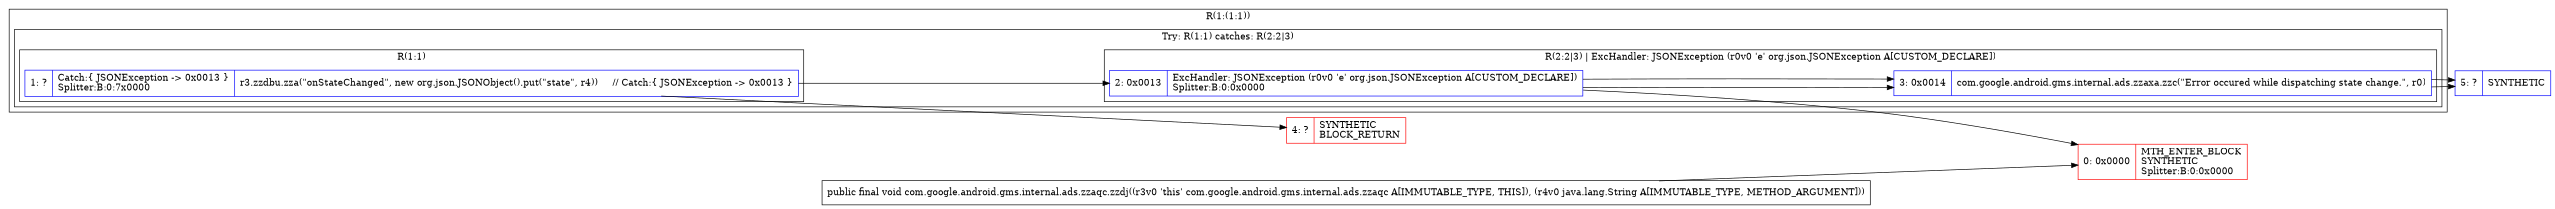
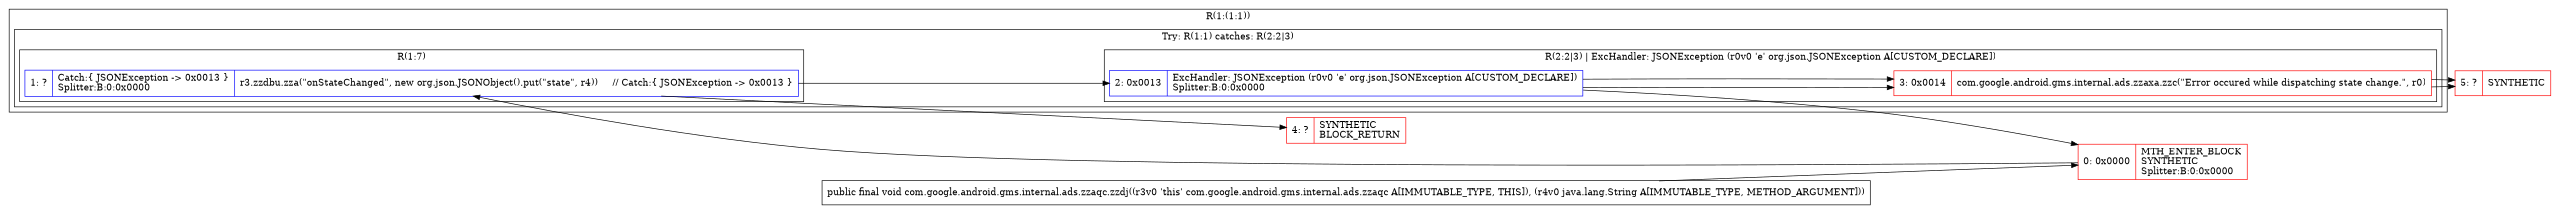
(412, 57) -> (412, 57)
(2163, 83) -> (2163, 83)
(2503, 83) -> (2503, 83)
(104, 88) -> (104, 88)
none -> (1277, 164)
